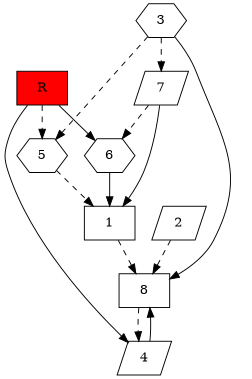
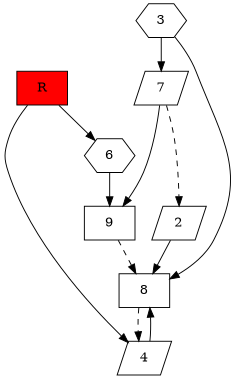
(161, 50) -> (161, 50)
(138, 118) -> (176, 151)
(42, 156) -> none
(110, 223) -> (110, 223)
(164, 253) -> (164, 253)
